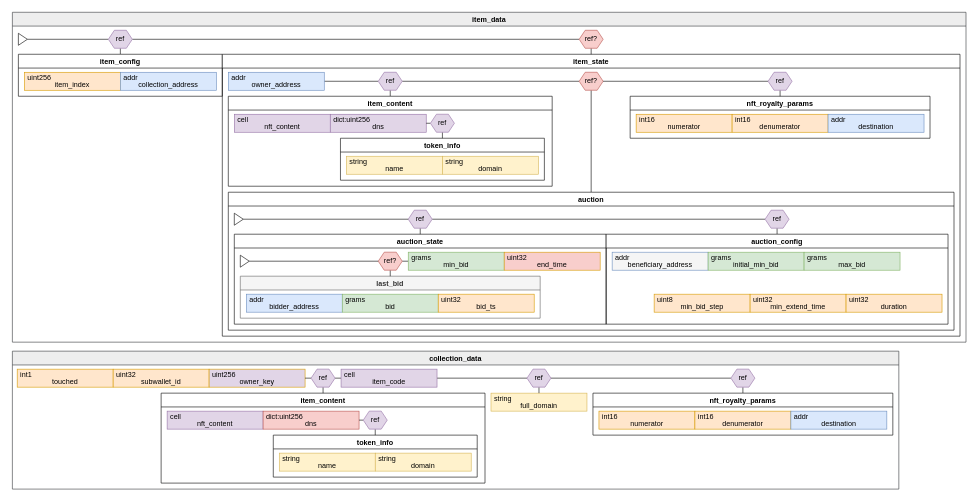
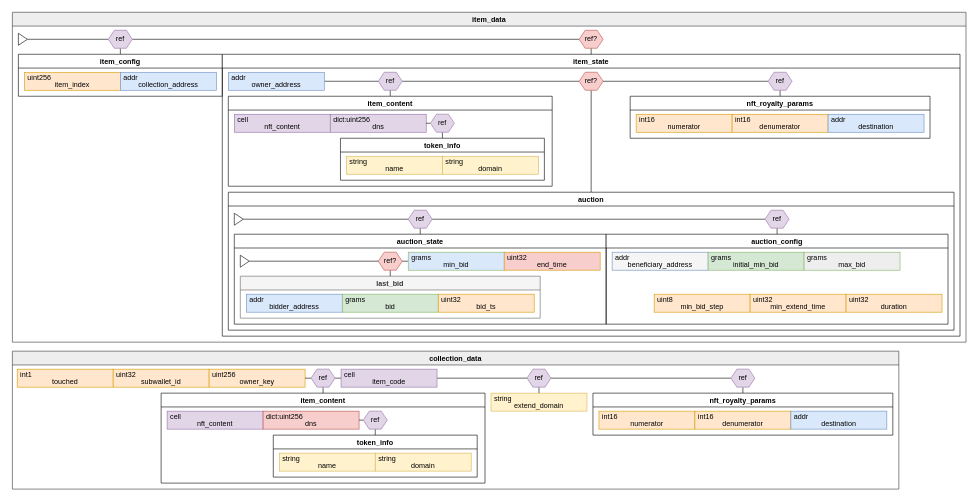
(456, 261) -> (456, 261)
(852, 261) -> (852, 261)
(257, 378) -> (257, 378)
(539, 405) -> (539, 405)
